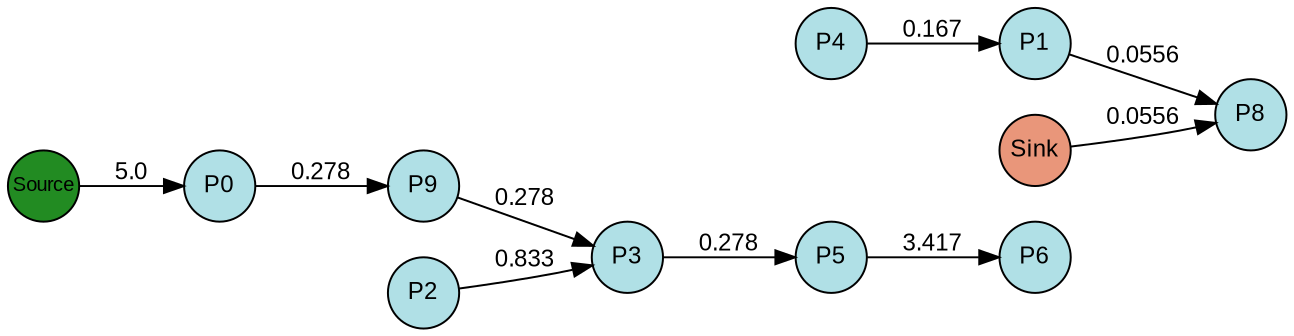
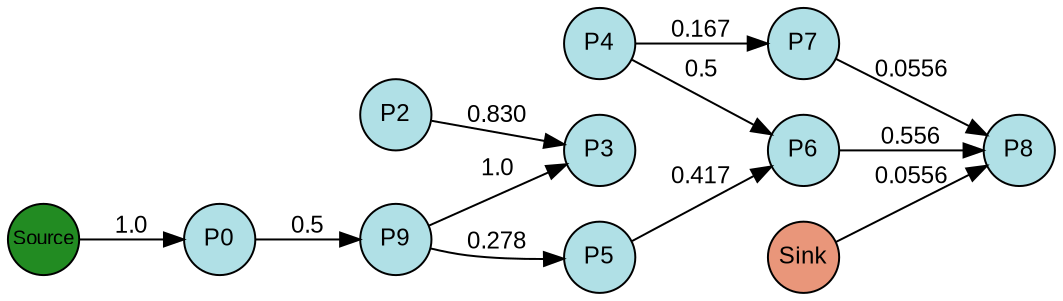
(1035, 44) -> (804, 44)
none -> (693, 92)
none -> (901, 150)
(132, 173) -> (132, 227)
(322, 173) -> (308, 227)
(525, 199) -> (498, 169)
(933, 244) -> (702, 177)
(719, 257) -> (487, 257)
(525, 260) -> (498, 116)
